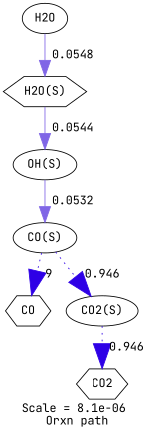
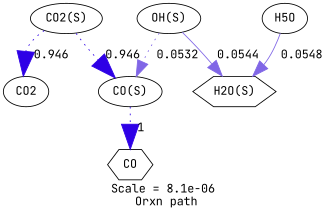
(45, 18) -> (285, 18)
(45, 120) -> (197, 48)
(45, 193) -> (150, 47)
(66, 264) -> (87, 47)
(45, 274) -> (137, 128)
(102, 384) -> (26, 92)
